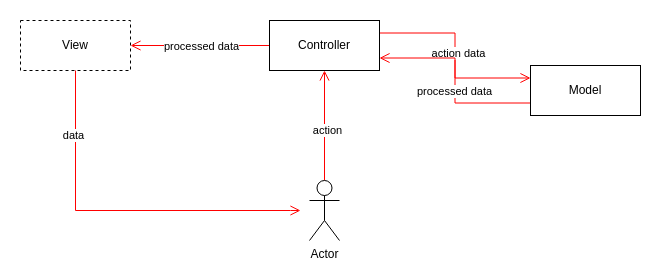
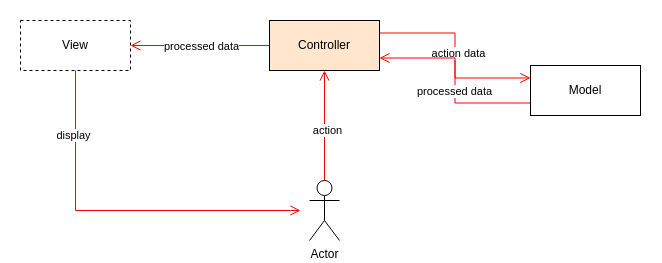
(325, 46) -> (325, 46)
(74, 136) -> (74, 136)
